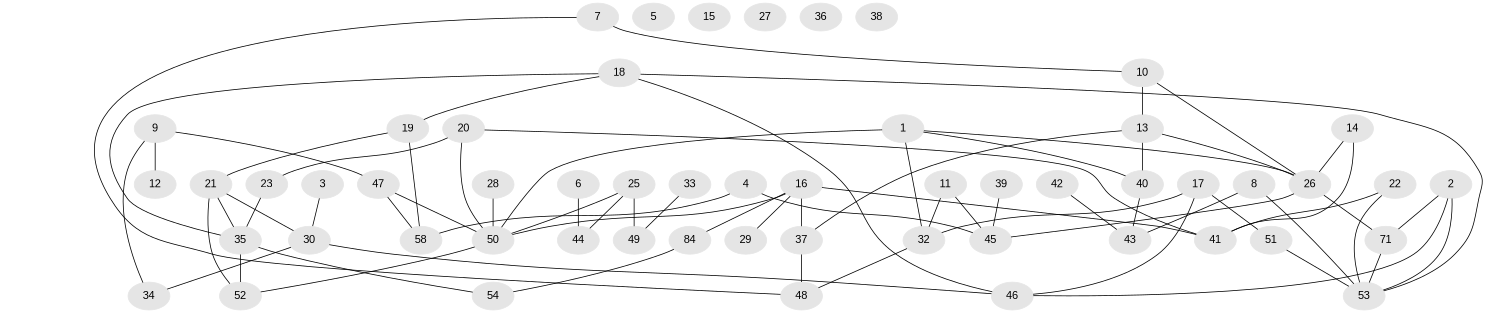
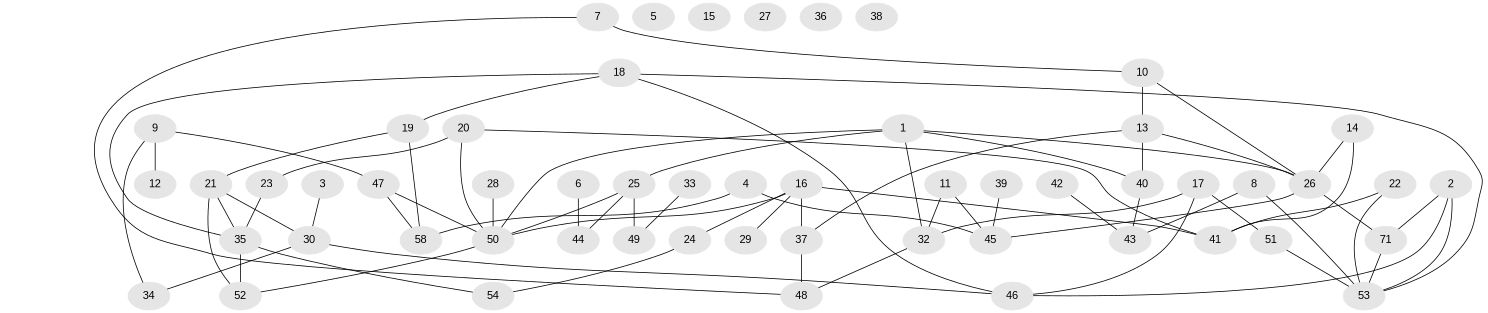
none -> (765, 146)
(690, 240) -> (690, 240)
